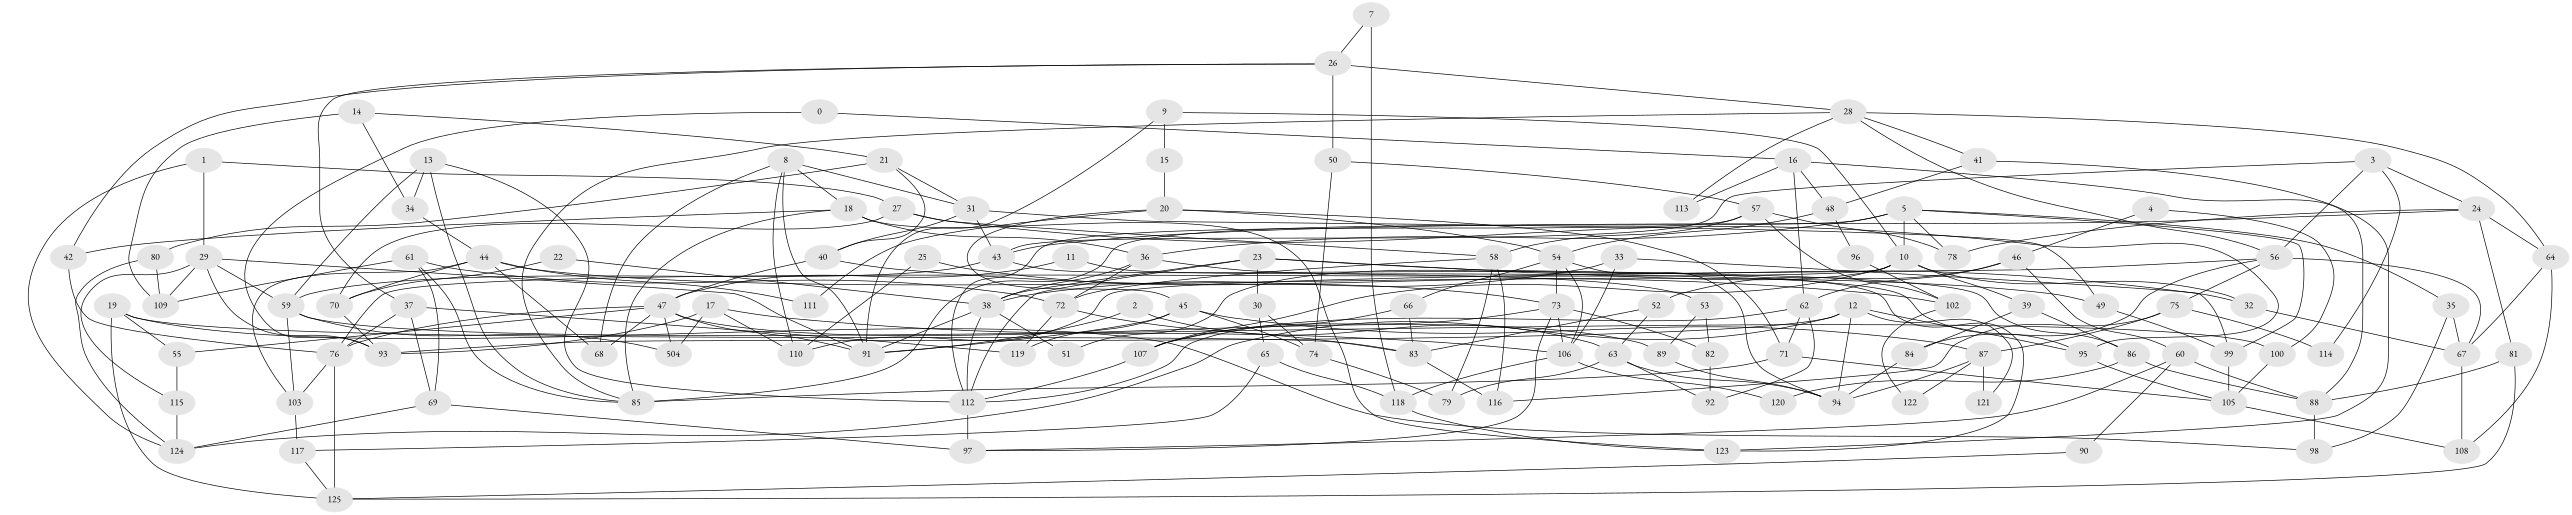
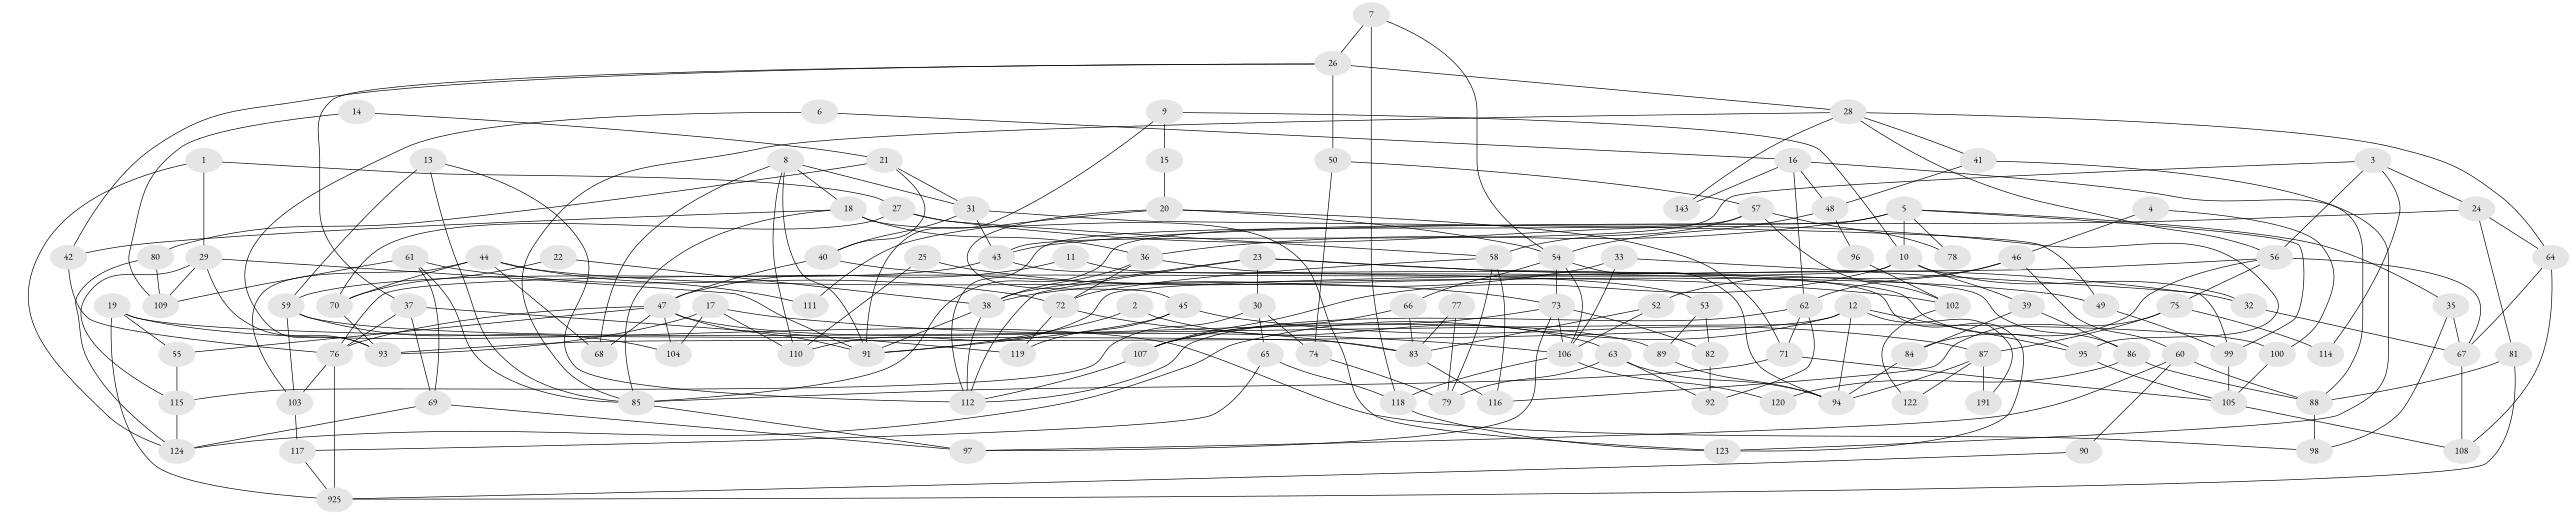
(820, 112) -> (820, 112)
none -> (1477, 126)
(410, 209) -> none
(1682, 209) -> (1682, 209)
(2114, 228) -> none
(242, 280) -> none
none -> (1457, 306)
(1235, 322) -> none
(1635, 330) -> (1610, 330)
(673, 354) -> (673, 354)
(1066, 354) -> none
none -> (726, 389)
(1984, 403) -> (1984, 403)
(968, 427) -> (802, 427)
(335, 500) -> (335, 500)
